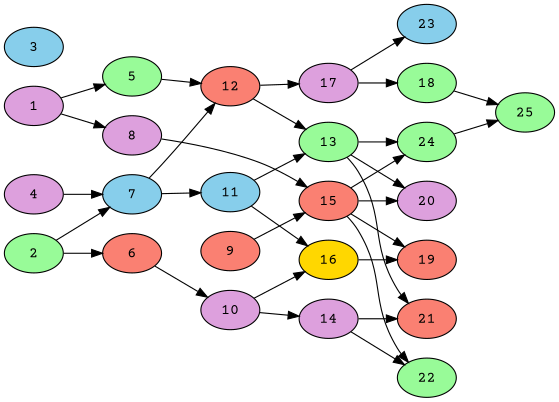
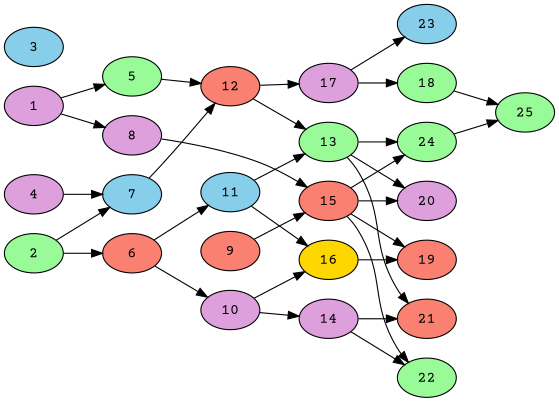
(176, 193) -> (176, 226)
